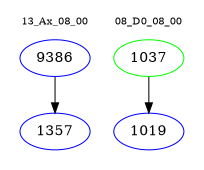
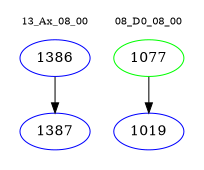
(55, 58) -> (55, 58)
(149, 58) -> (149, 58)
(55, 132) -> (55, 132)
